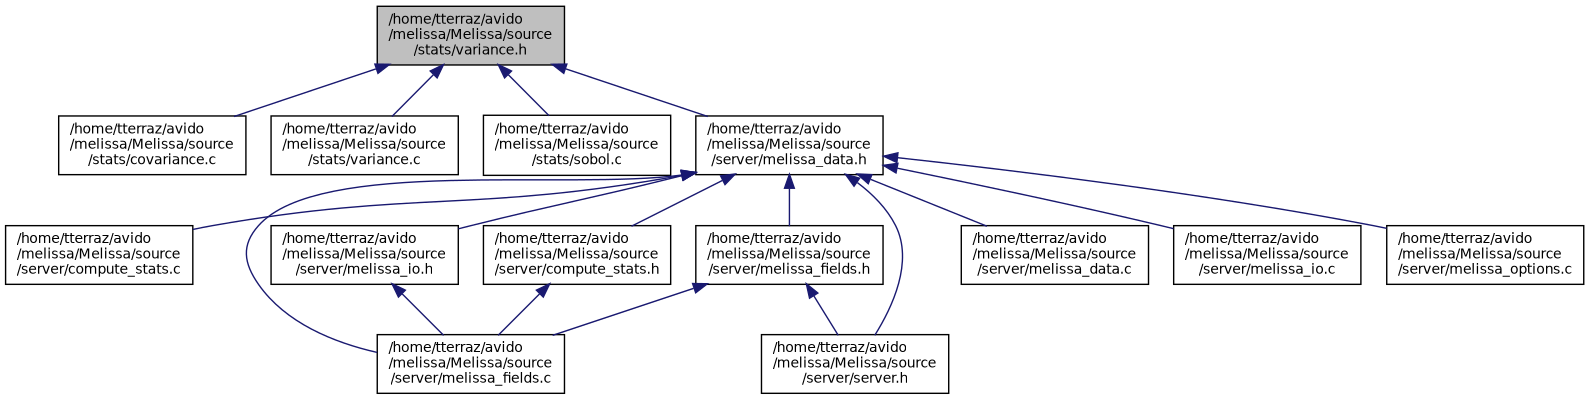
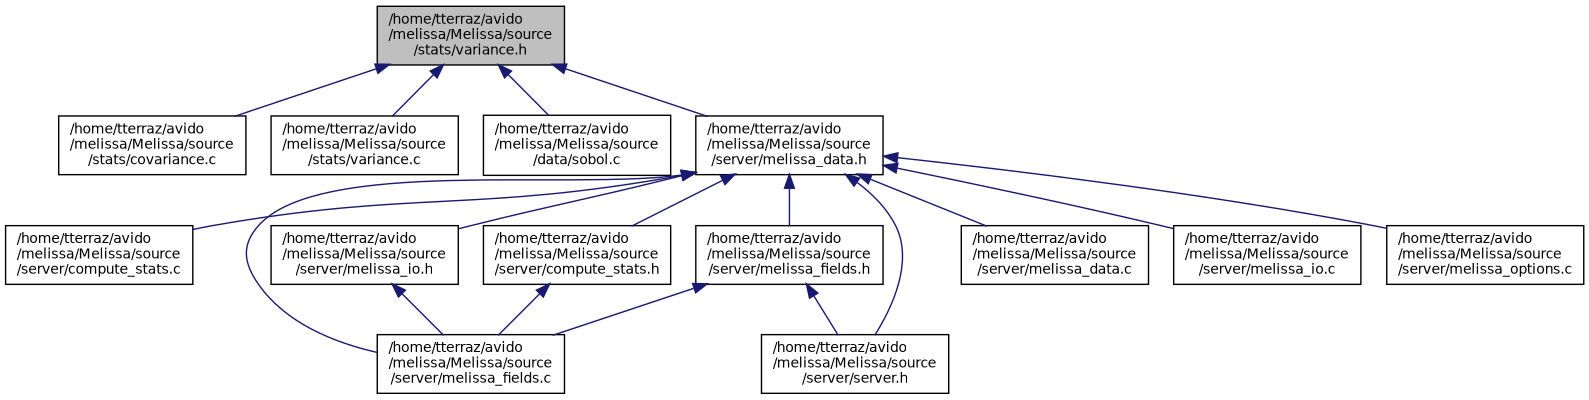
(577, 145) -> (577, 145)
